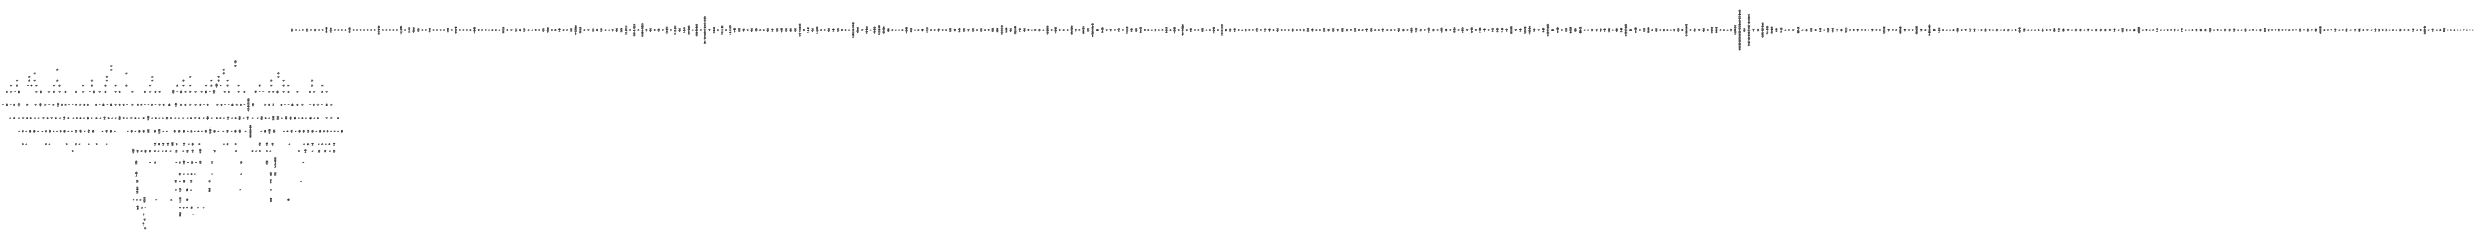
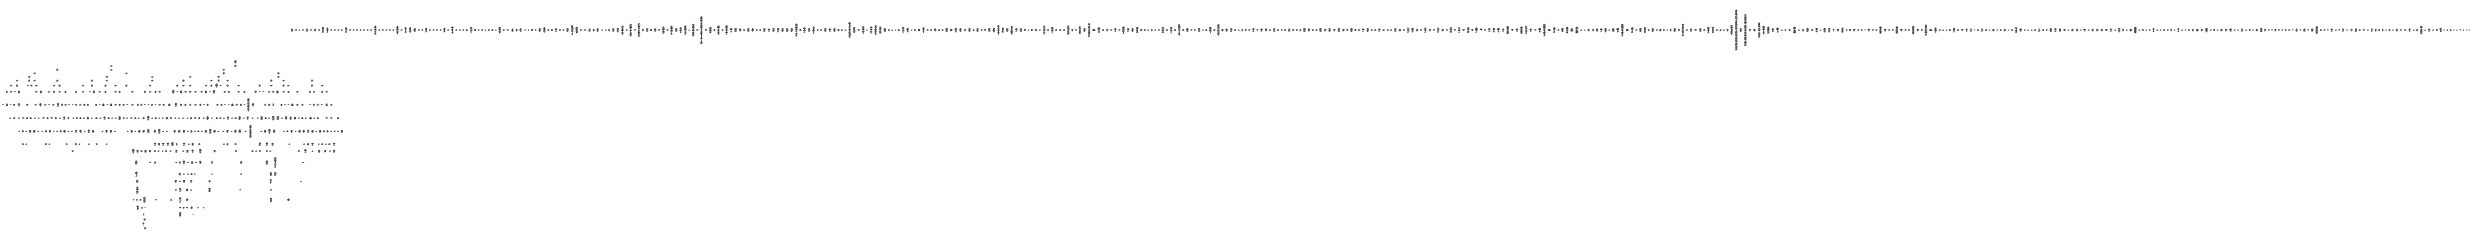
(319, 30) -> none
